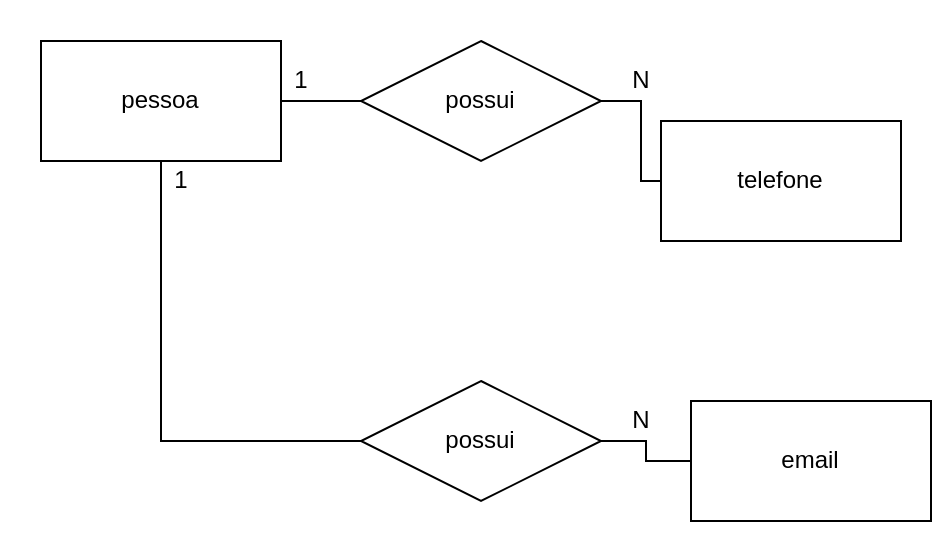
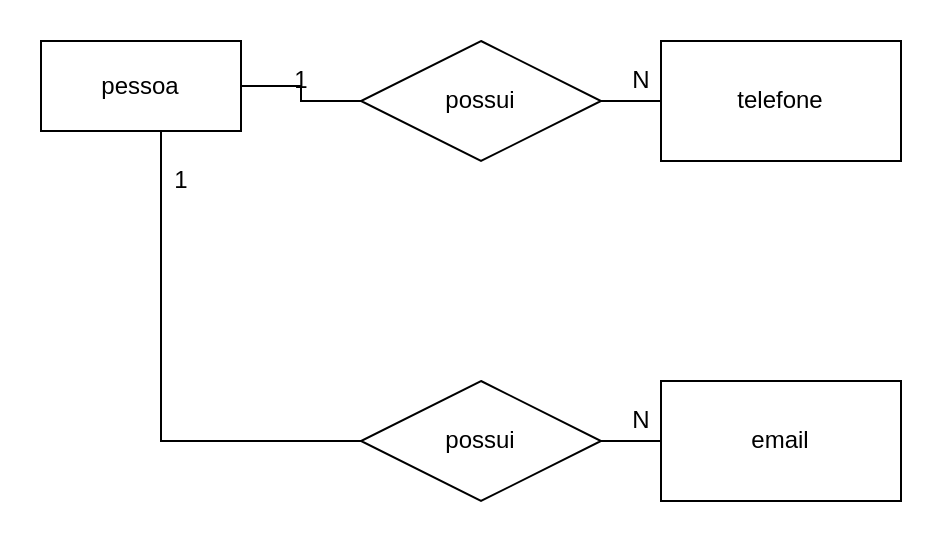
(161, 101) -> (141, 86)
(781, 181) -> (781, 101)
(811, 461) -> (781, 441)
